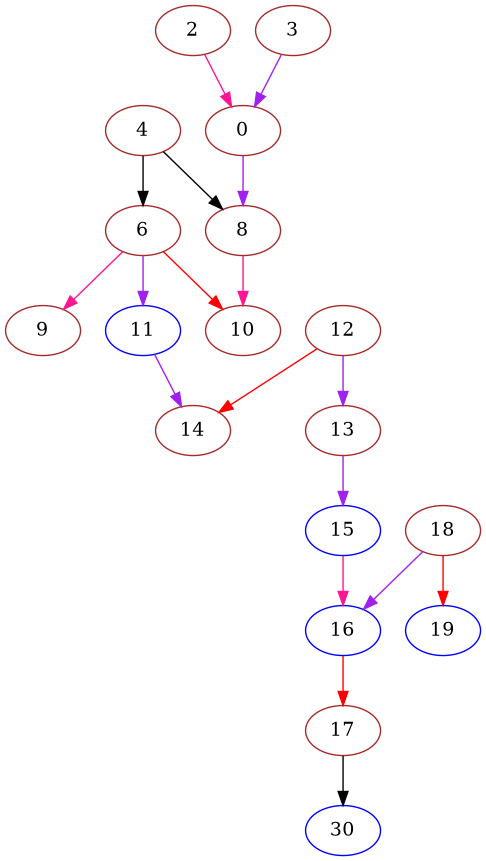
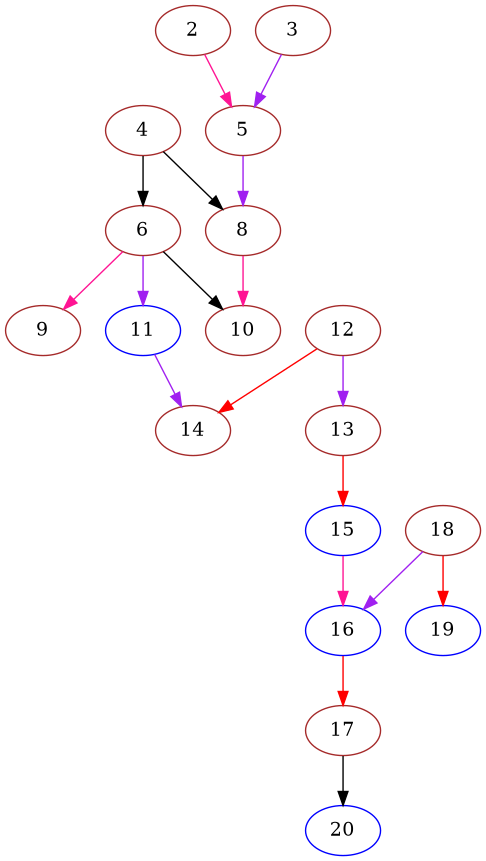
(243, 131) -> (243, 131)
(188, 276) -> (188, 276)
(343, 474) -> (343, 474)
(343, 831) -> (343, 831)
